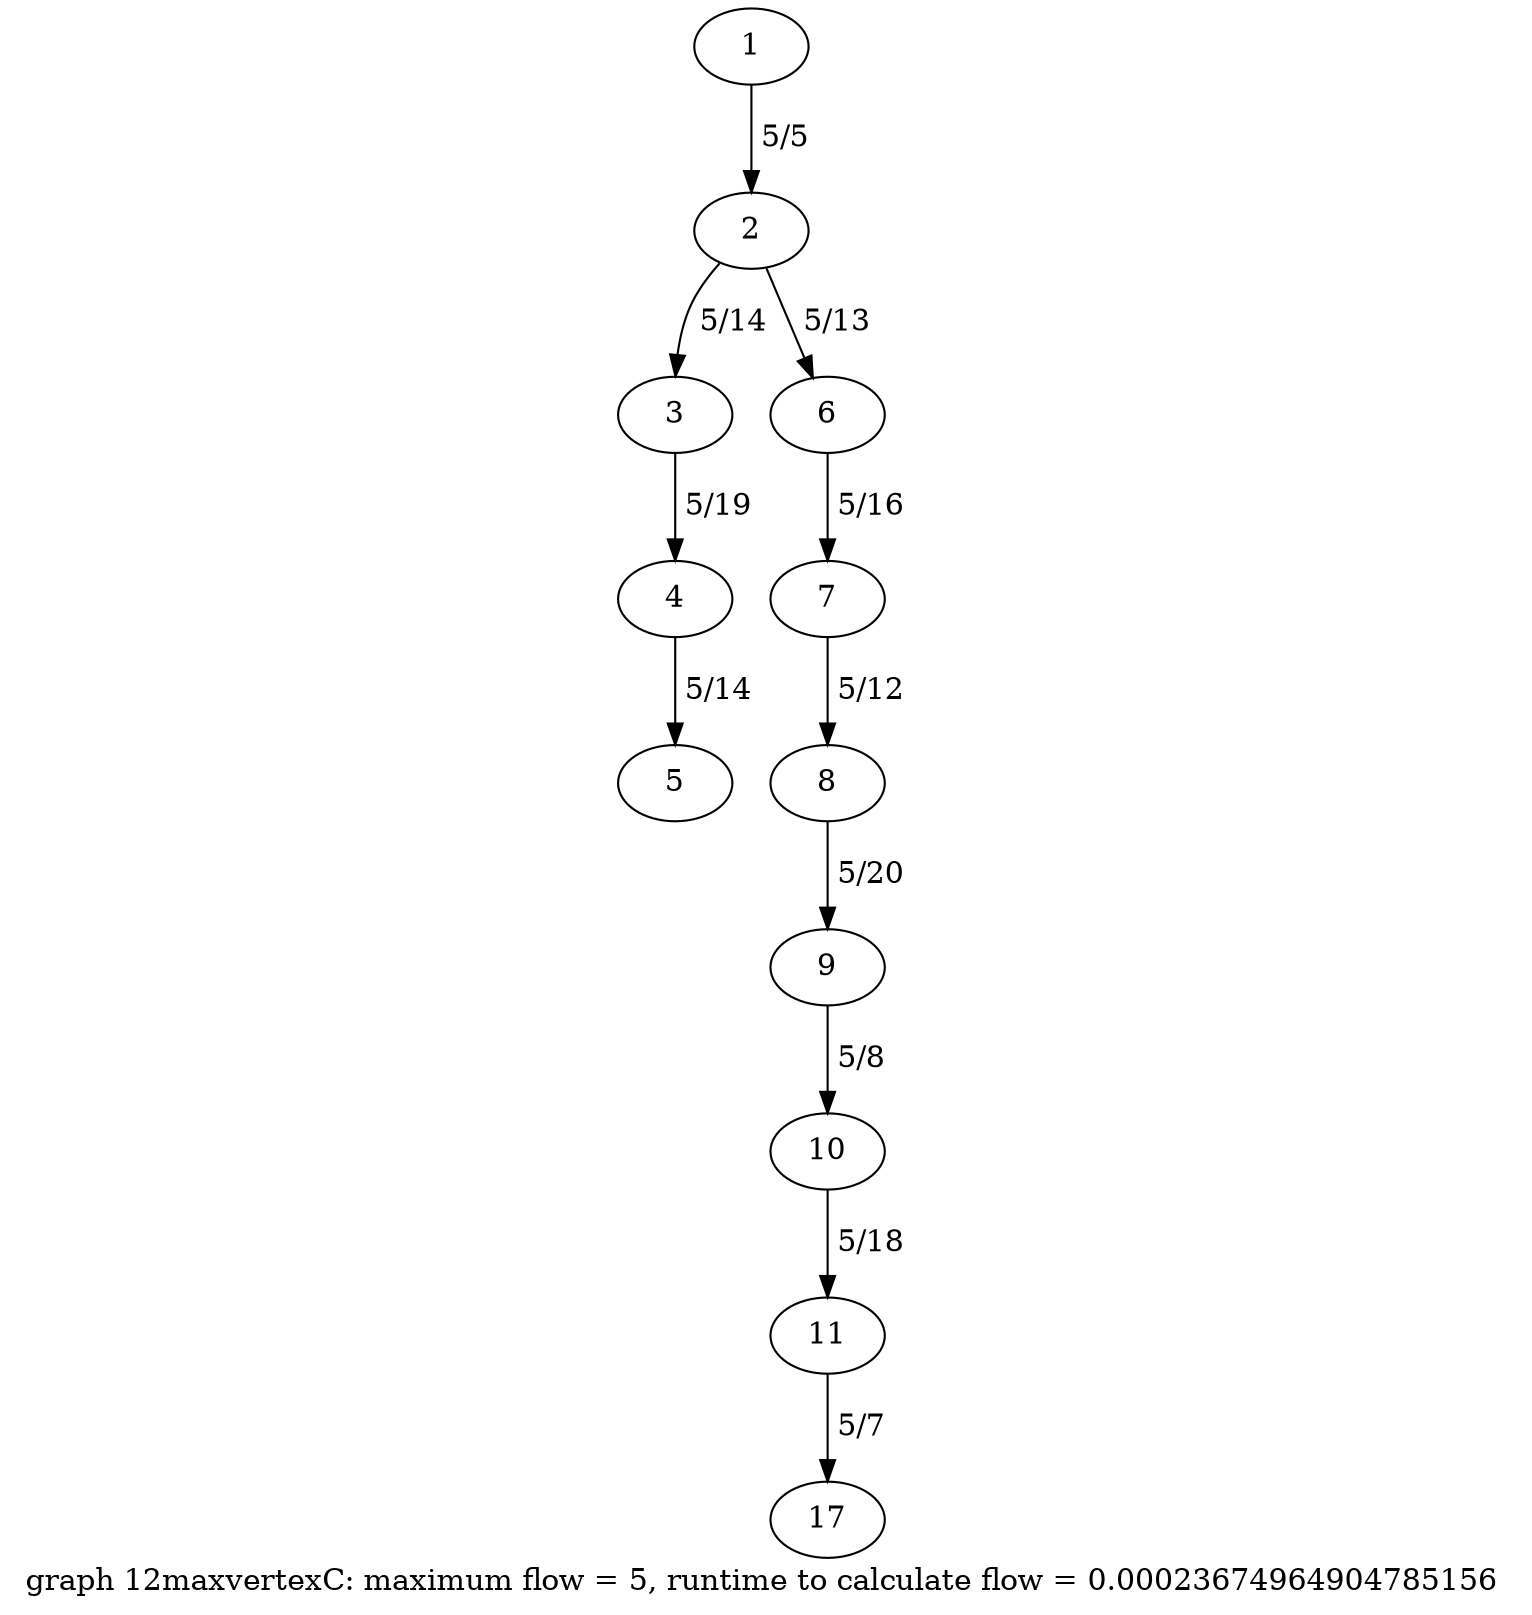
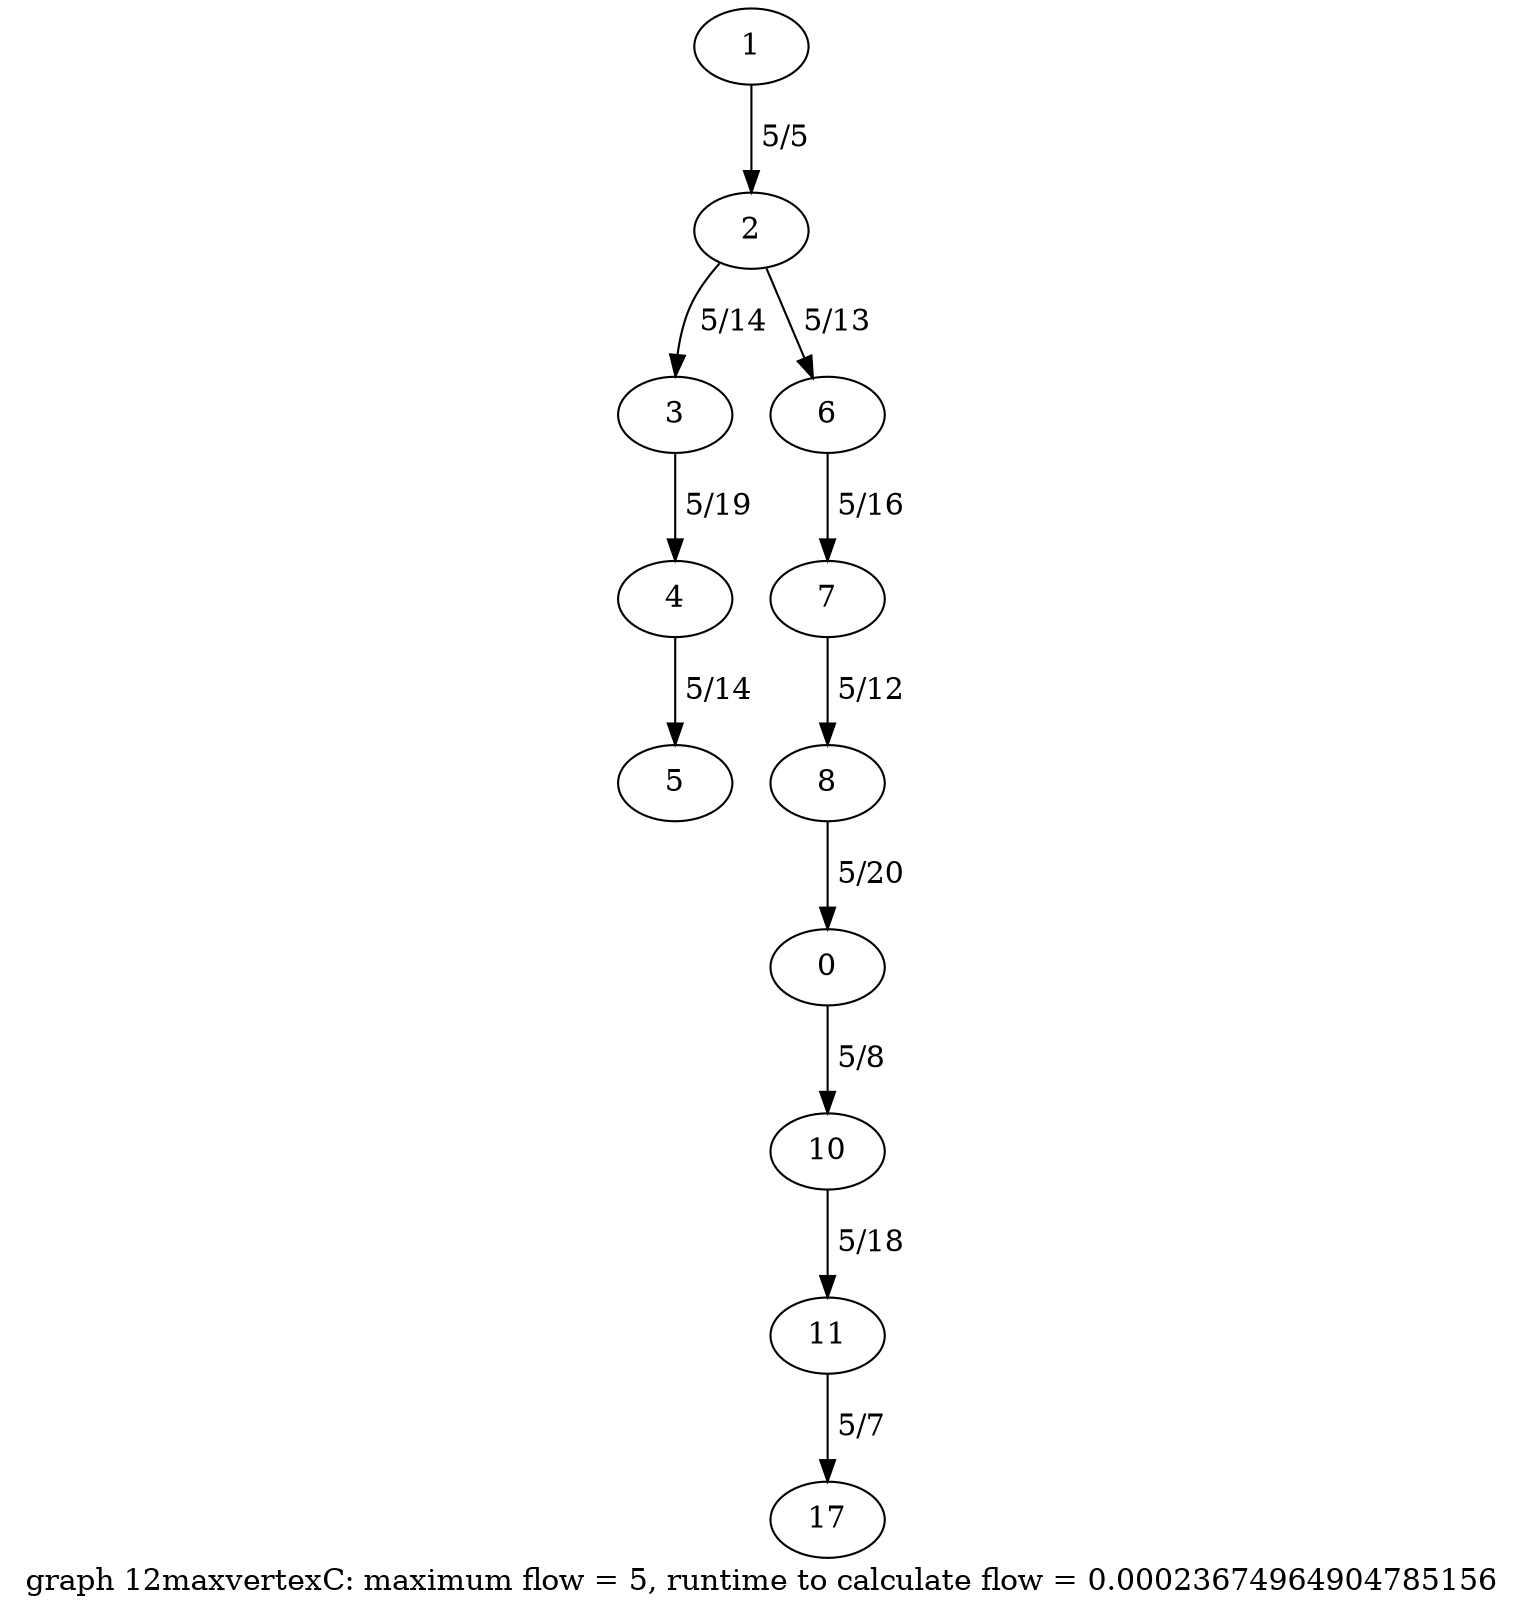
(828, 967) -> (828, 967)
